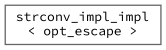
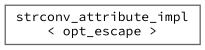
(83, 25) -> (103, 25)
